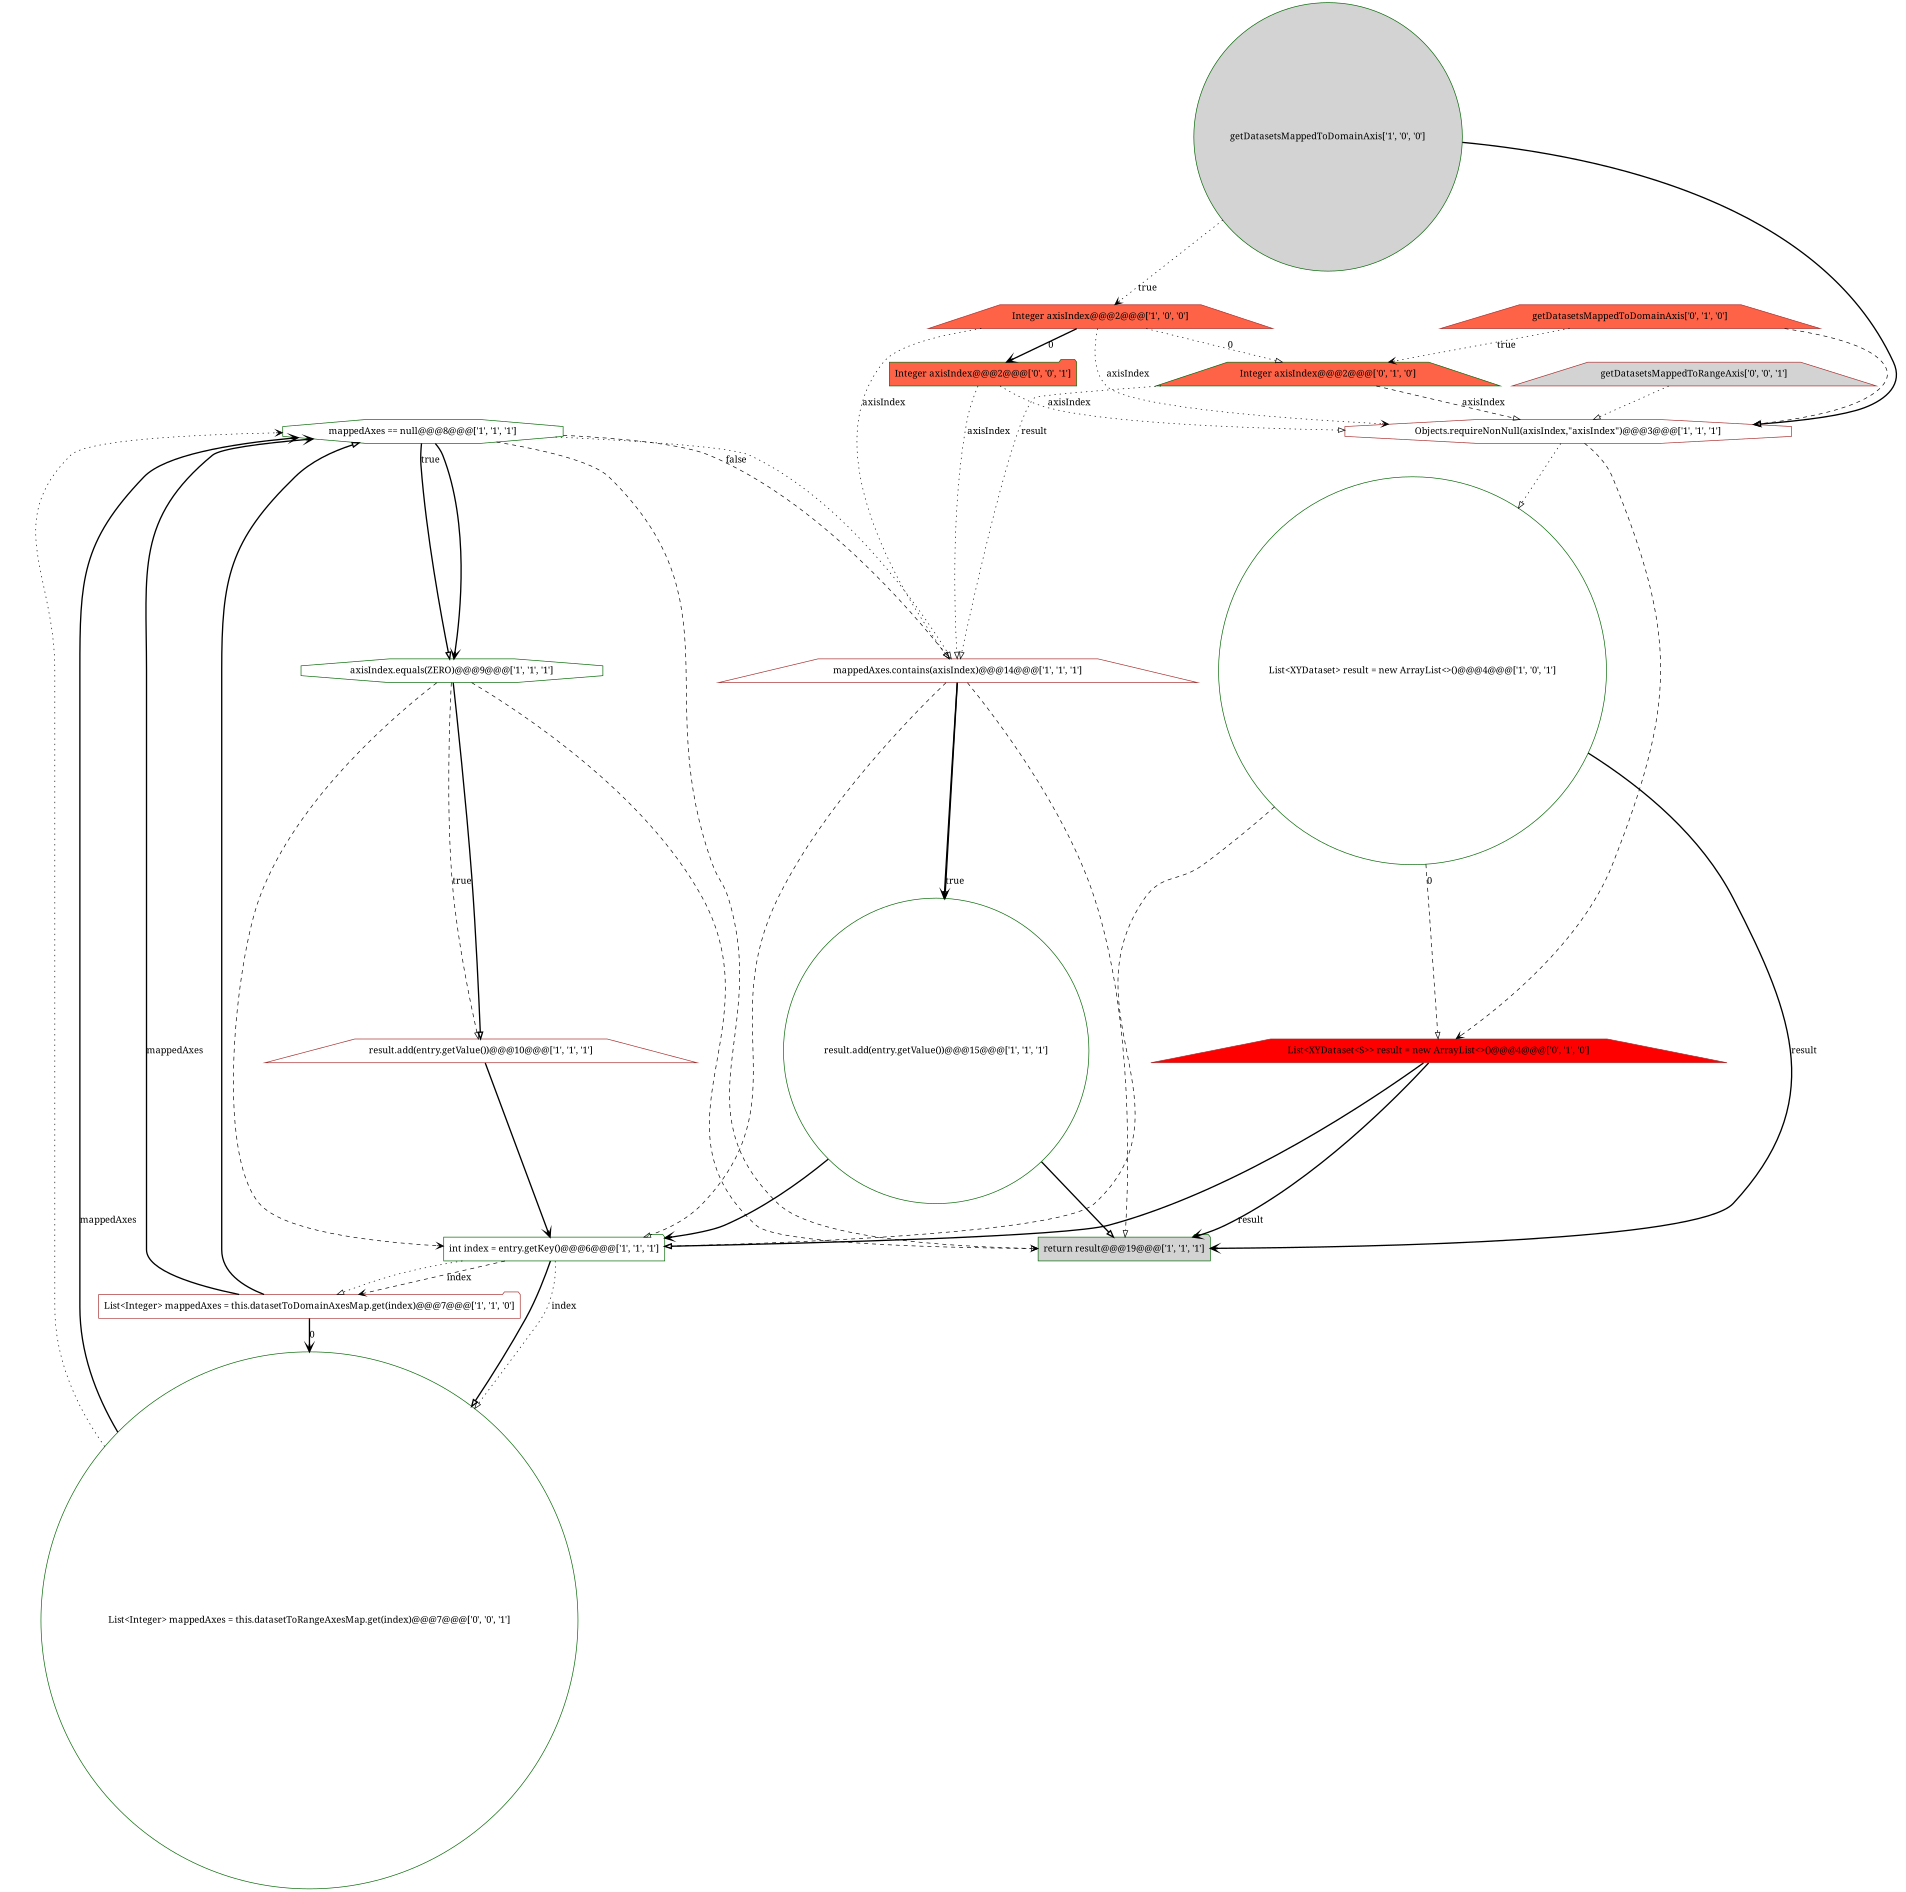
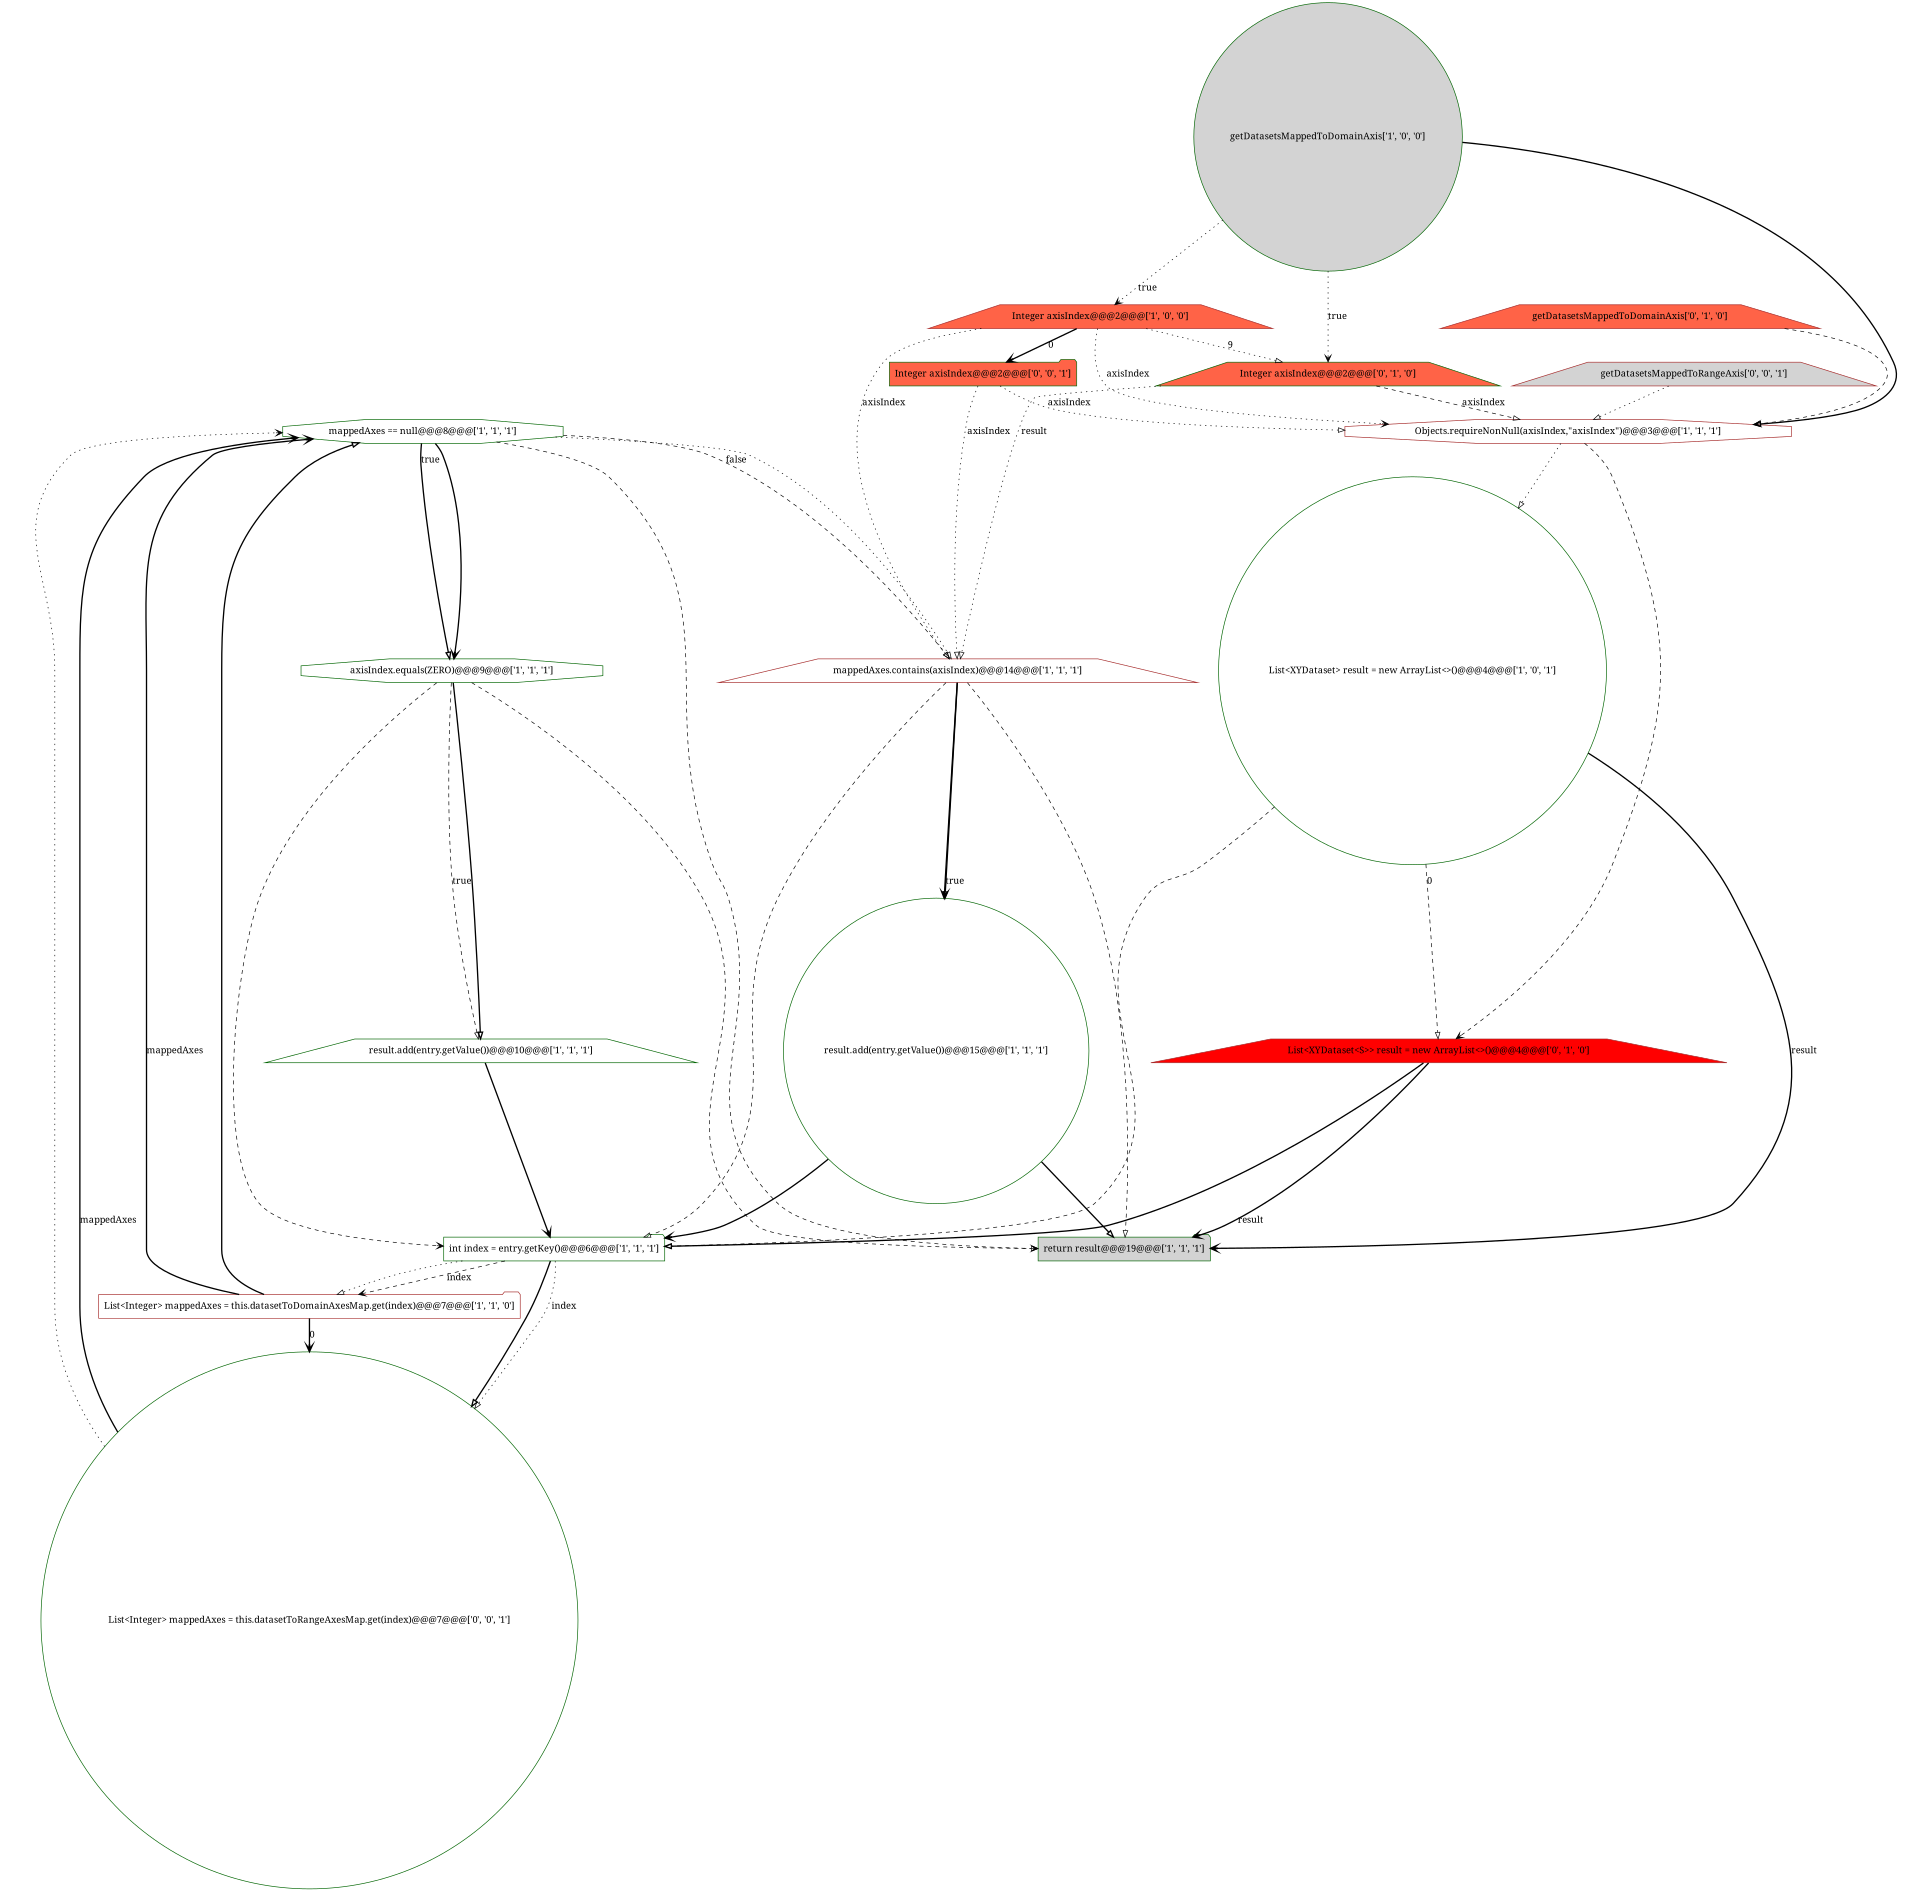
(1230, 345) -> (1230, 345)
(1482, 345) -> (1328, 313)
(481, 1051) -> (481, 1051)
